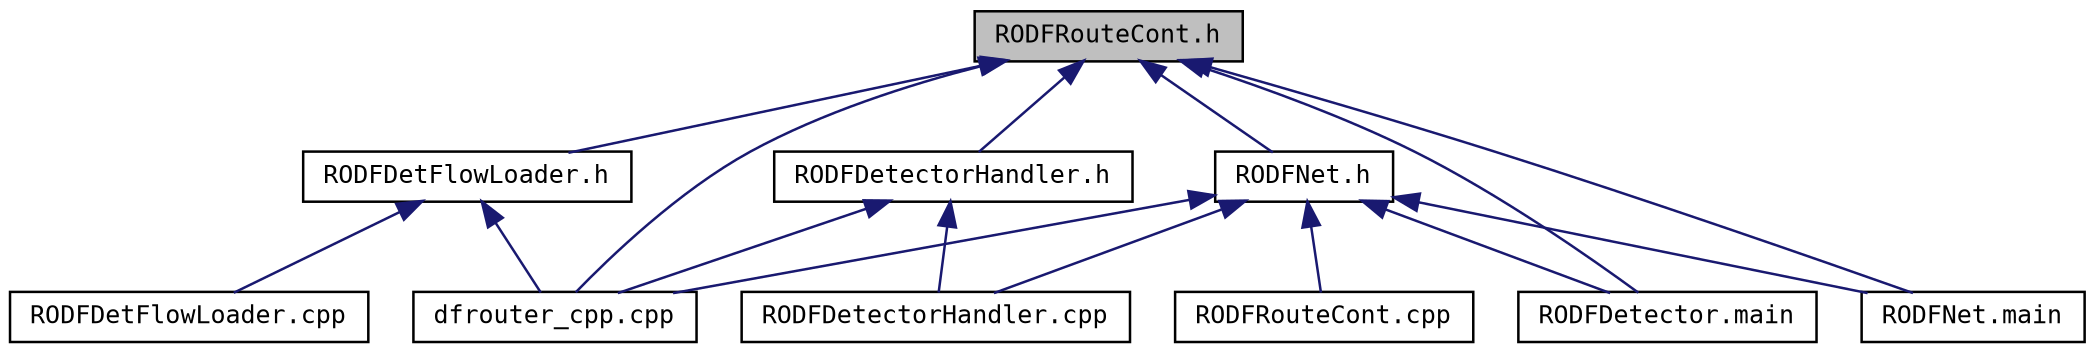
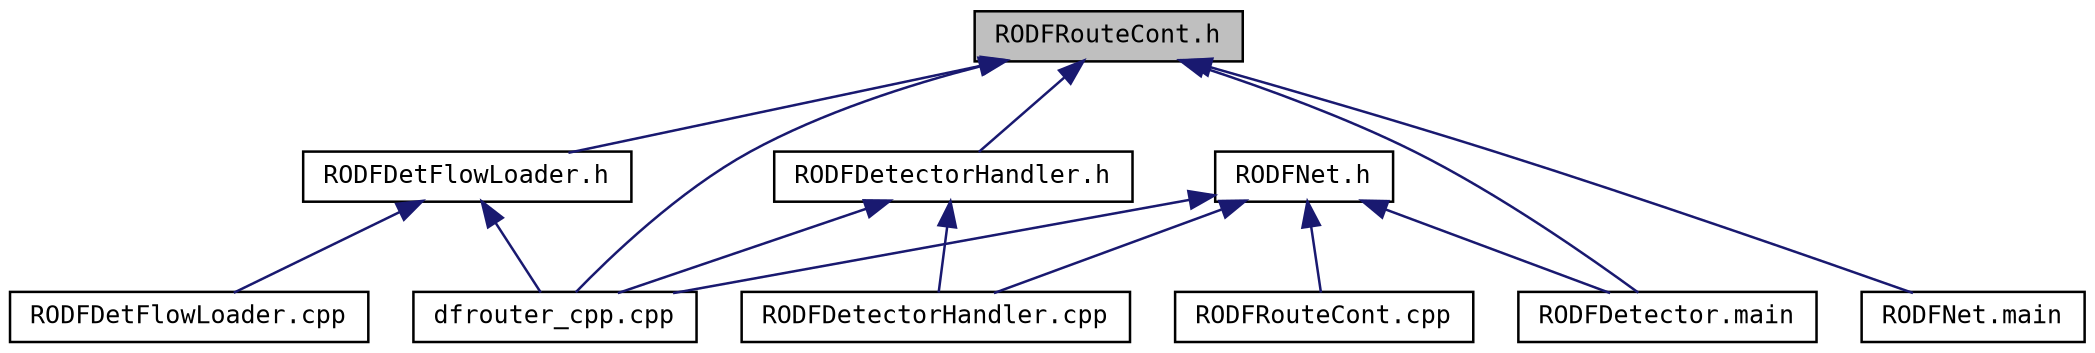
(1217, 114) -> none
(1643, 248) -> none
